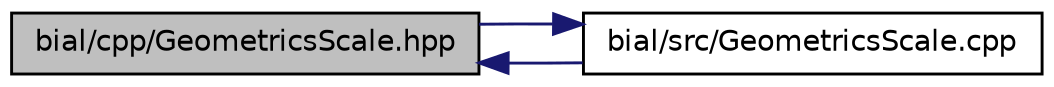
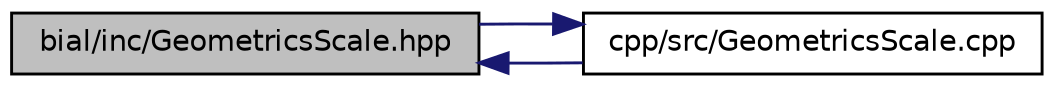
(245, 44) -> (245, 44)
(813, 44) -> (813, 44)
